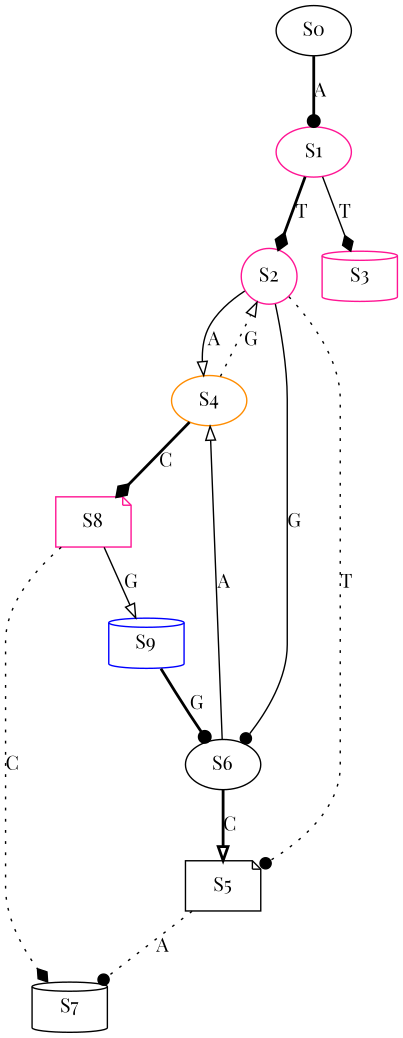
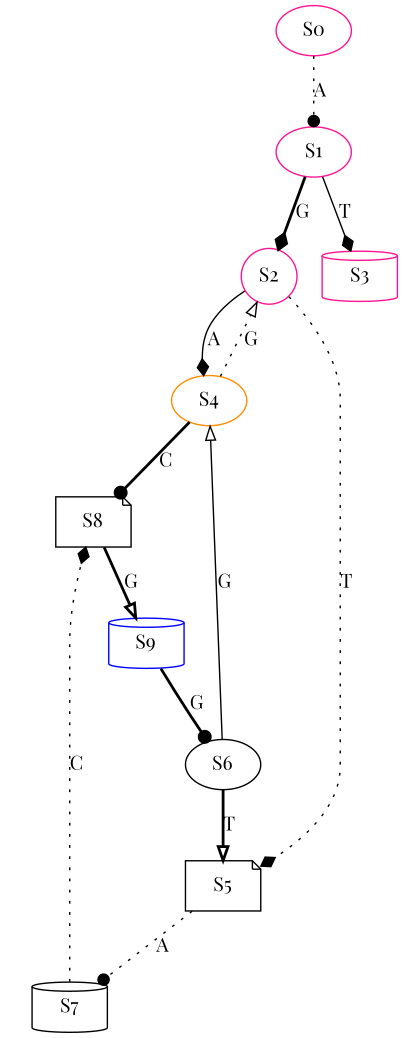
(314, 31) -> (314, 31)
(314, 86) -> (314, 86)
(303, 213) -> (303, 213)
(213, 320) -> (213, 320)
(157, 455) -> (157, 455)
(93, 522) -> (93, 522)
(287, 523) -> none
(117, 576) -> (117, 576)
(225, 583) -> (225, 583)
(340, 585) -> (340, 585)
(6, 752) -> (70, 772)
(230, 825) -> (230, 825)
